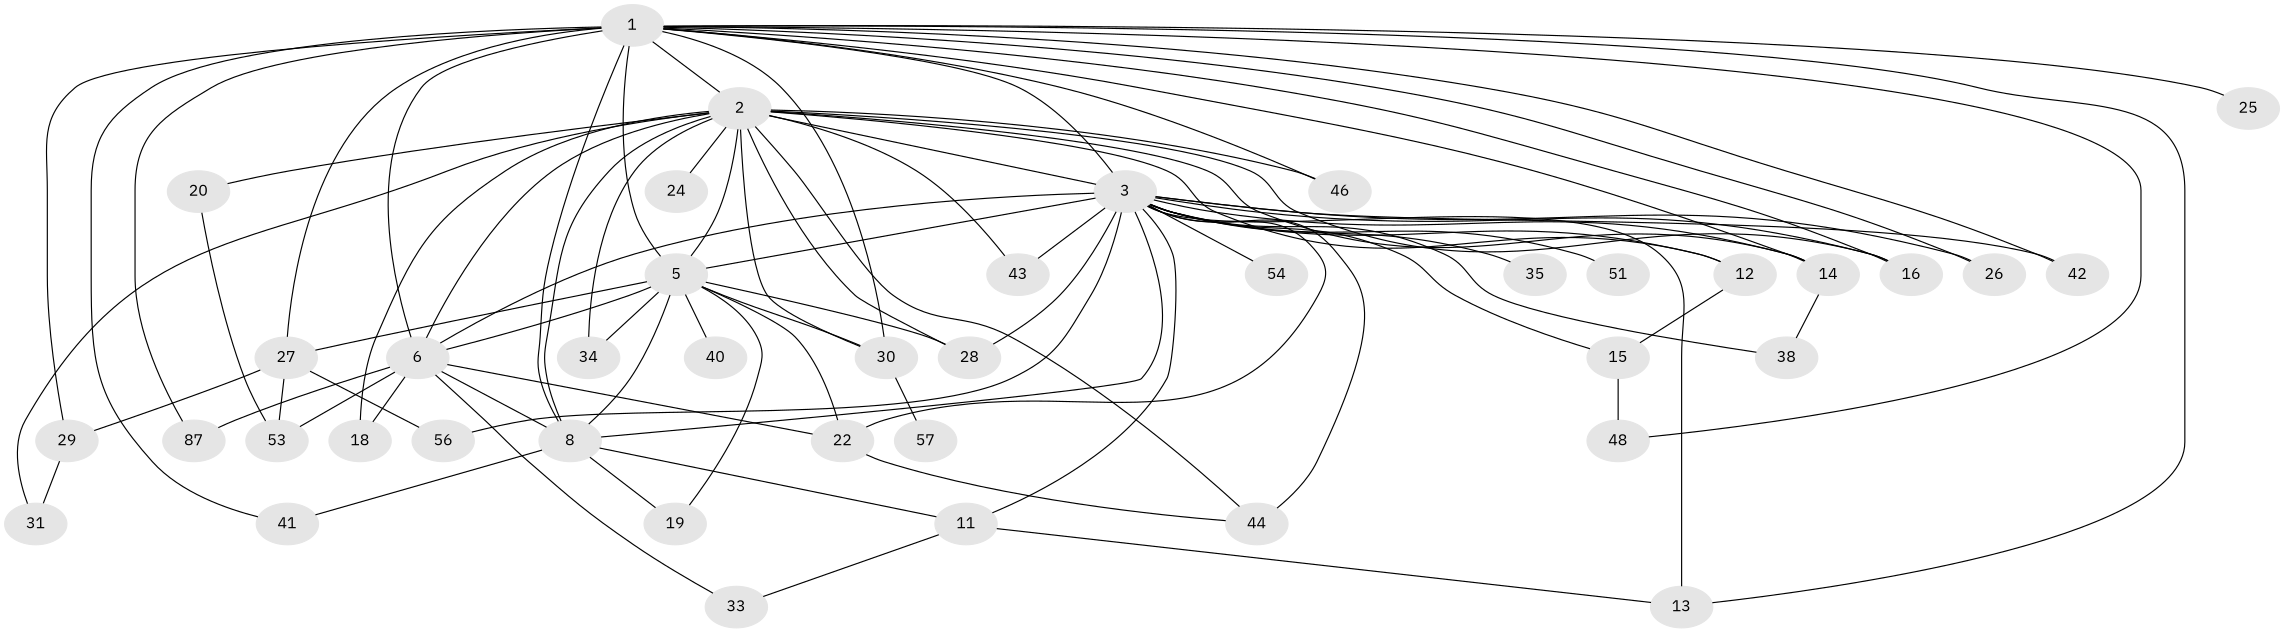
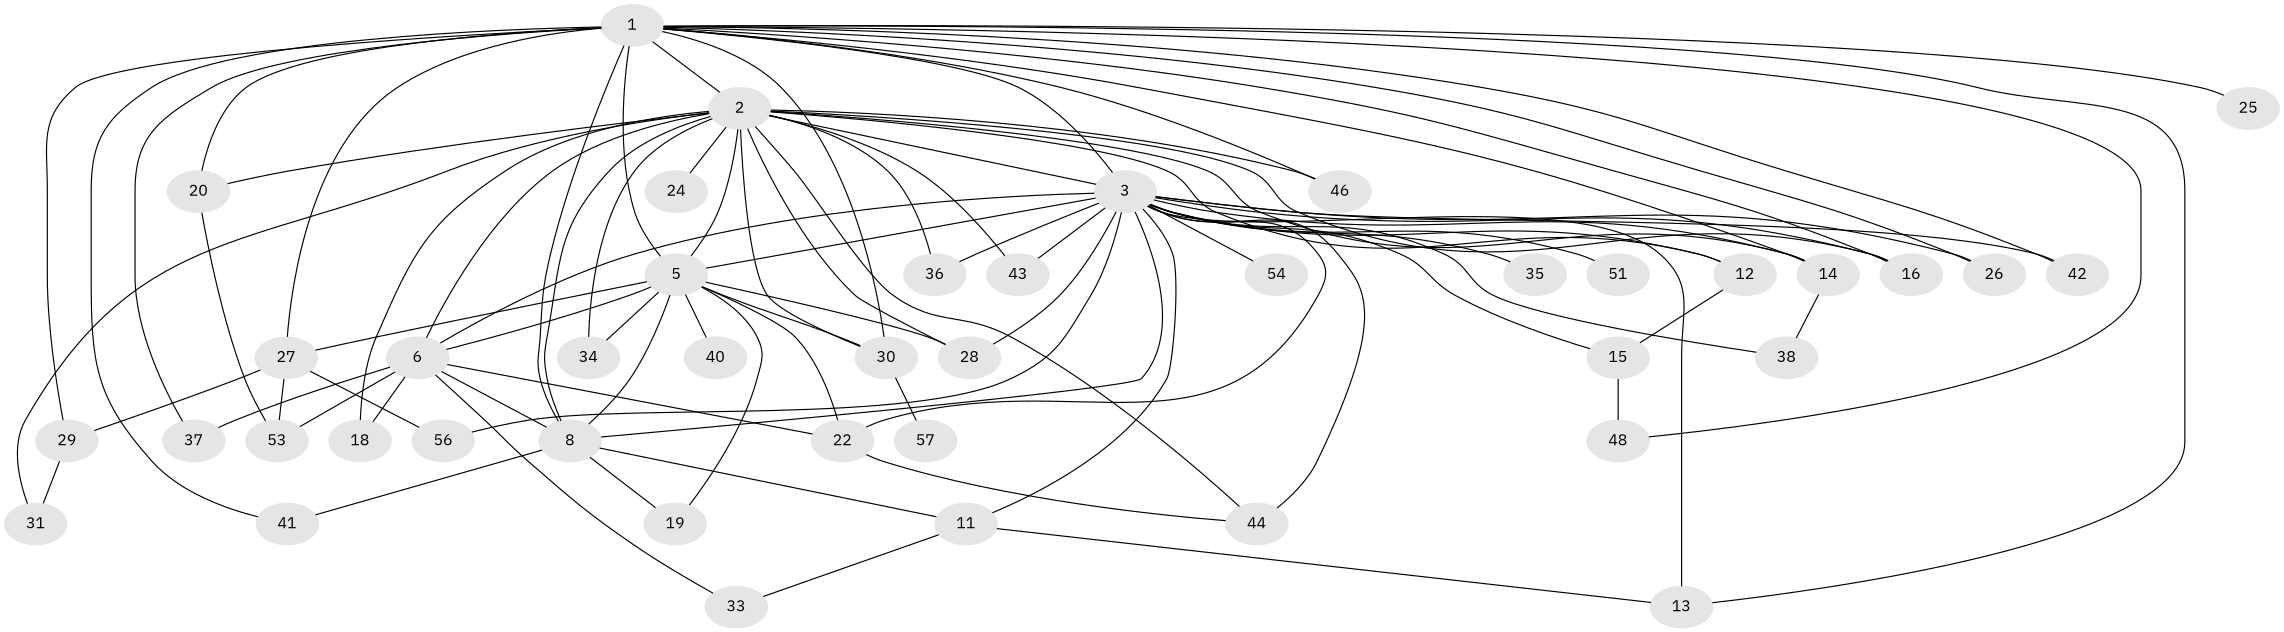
(405, 116) -> (273, 74)
none -> (935, 275)
(194, 441) -> (194, 441)
